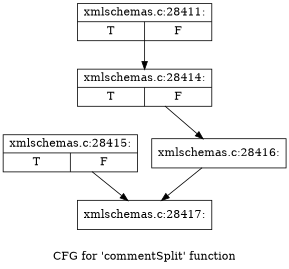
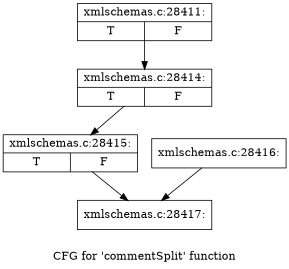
(181, 120) -> (111, 118)
